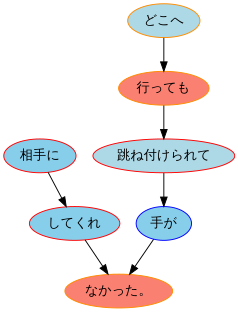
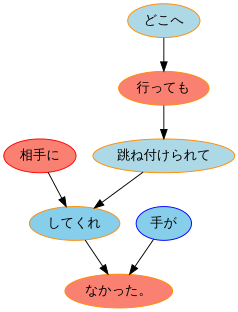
(40, 156) -> (40, 156)
(164, 156) -> (164, 156)
(164, 185) -> (123, 187)
(75, 223) -> (75, 223)
